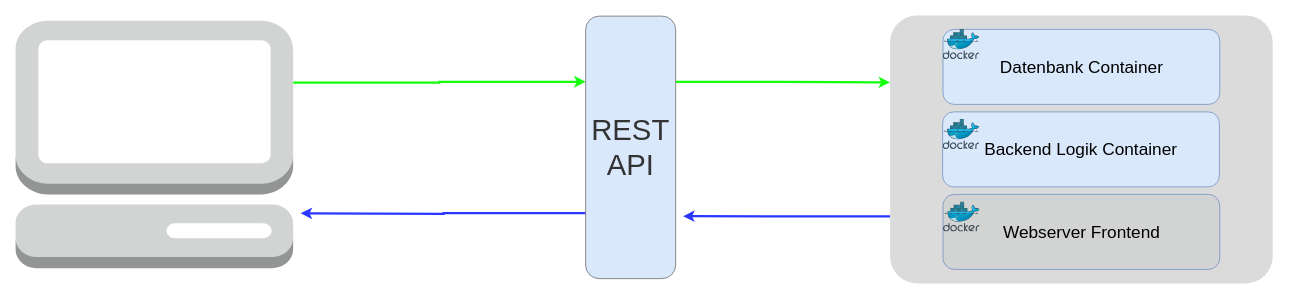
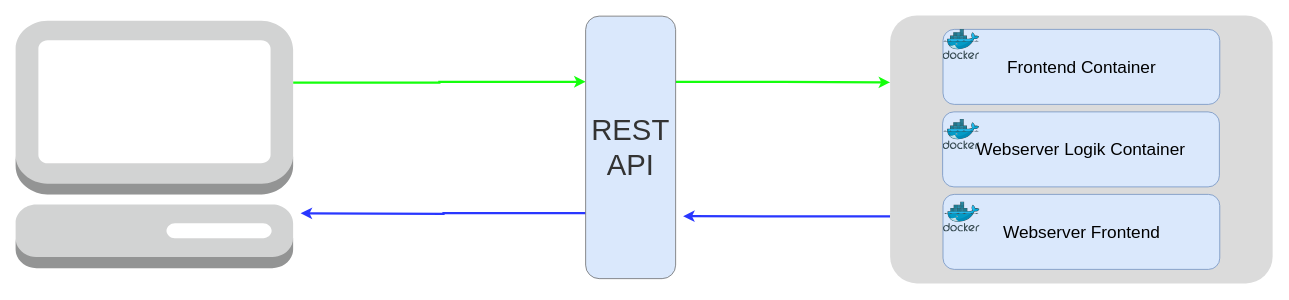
(1082, 67) -> (1082, 67)
(1081, 150) -> (1081, 150)
(1081, 232) -> (1081, 232)
